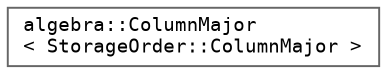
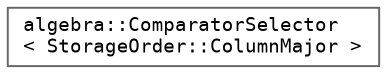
(193, 37) -> (193, 37)
